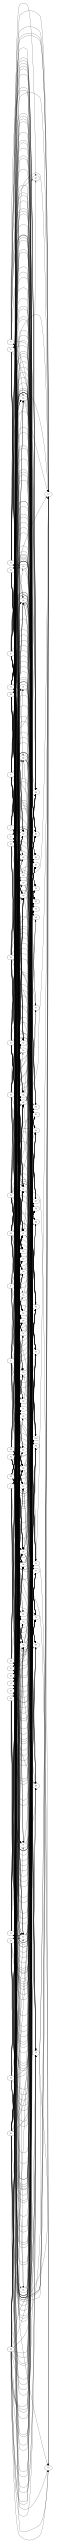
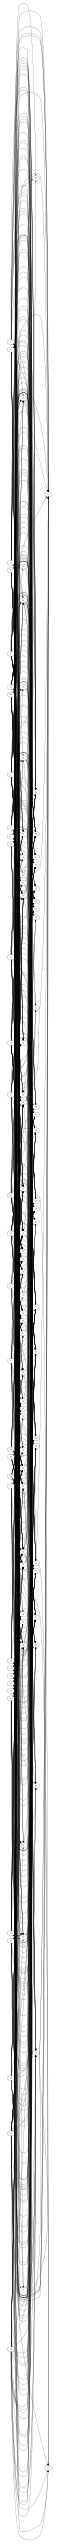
(23, 1050) -> none
